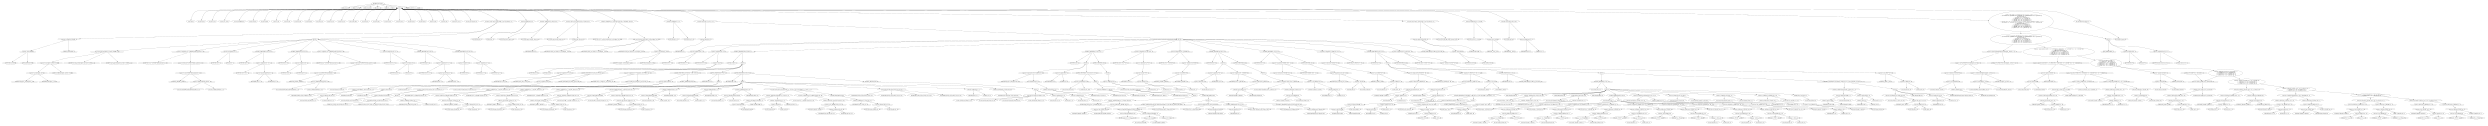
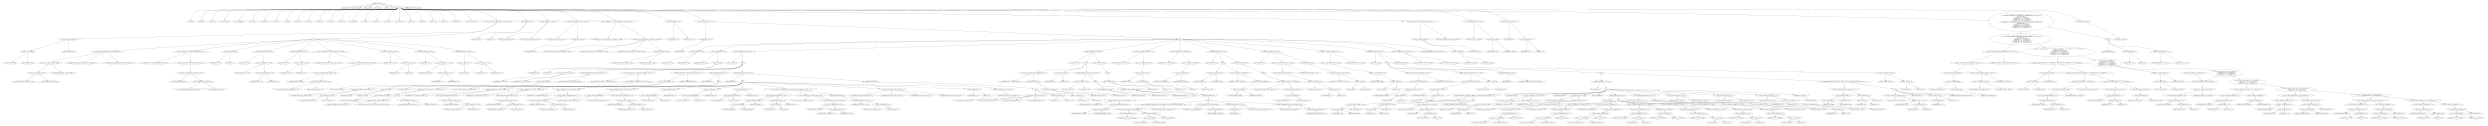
none -> (729, 109)
